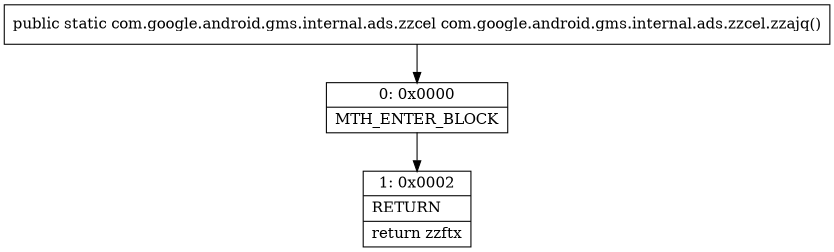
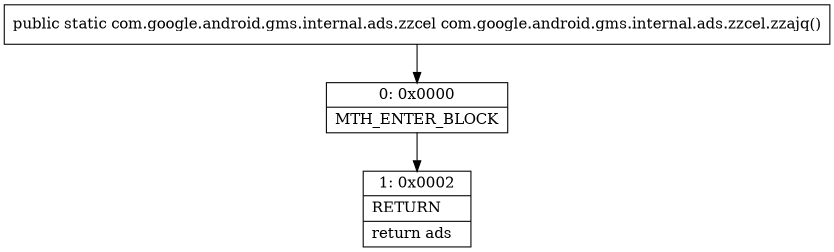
(417, 234) -> (412, 234)
